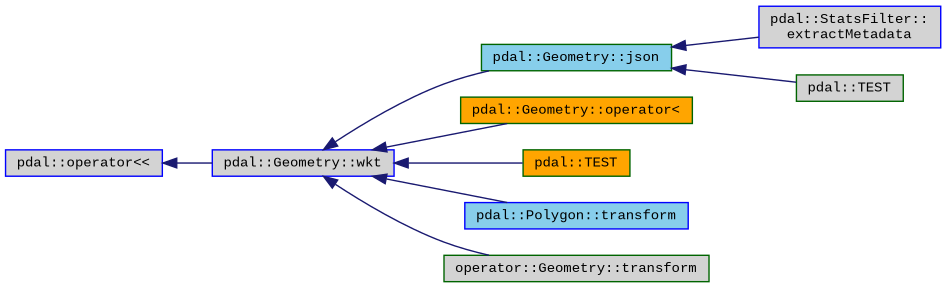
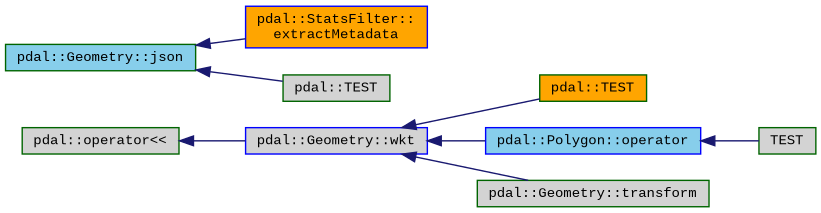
(850, 27) -> (336, 27)
(409, 99) -> none
(577, 110) -> none
none -> (787, 141)
(84, 163) -> (101, 141)
(577, 216) -> (593, 141)
(577, 268) -> (593, 194)
